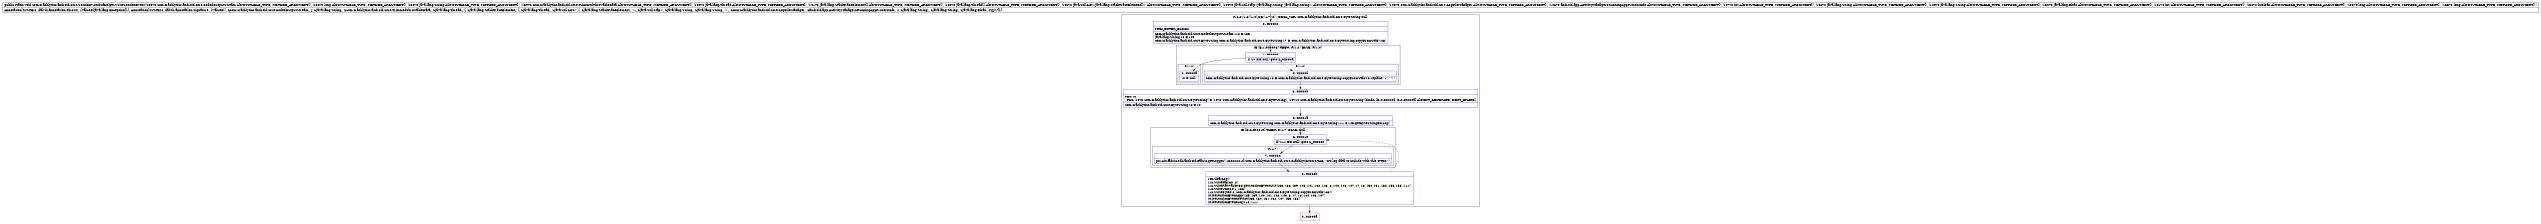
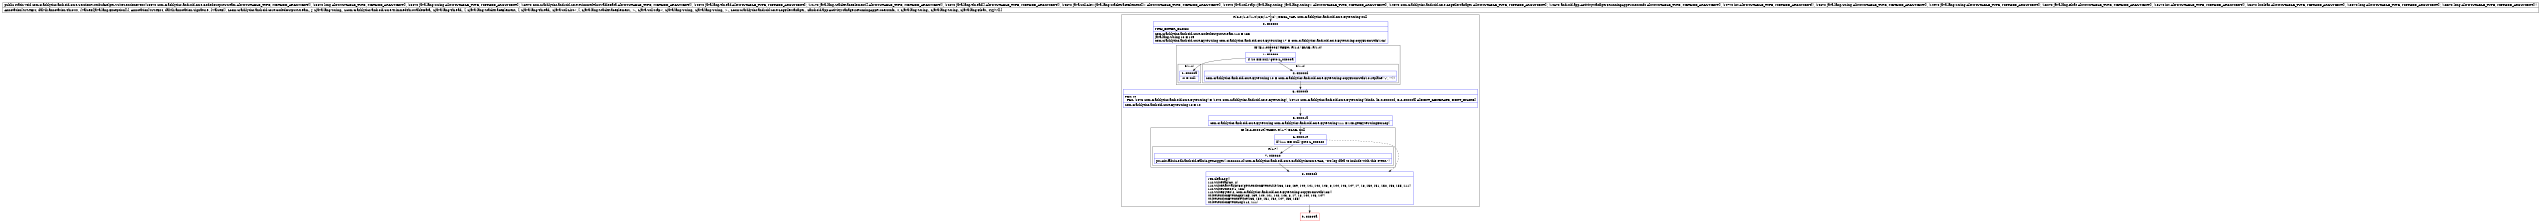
(1285, 66) -> (1285, 66)
(1377, 142) -> (1375, 142)
